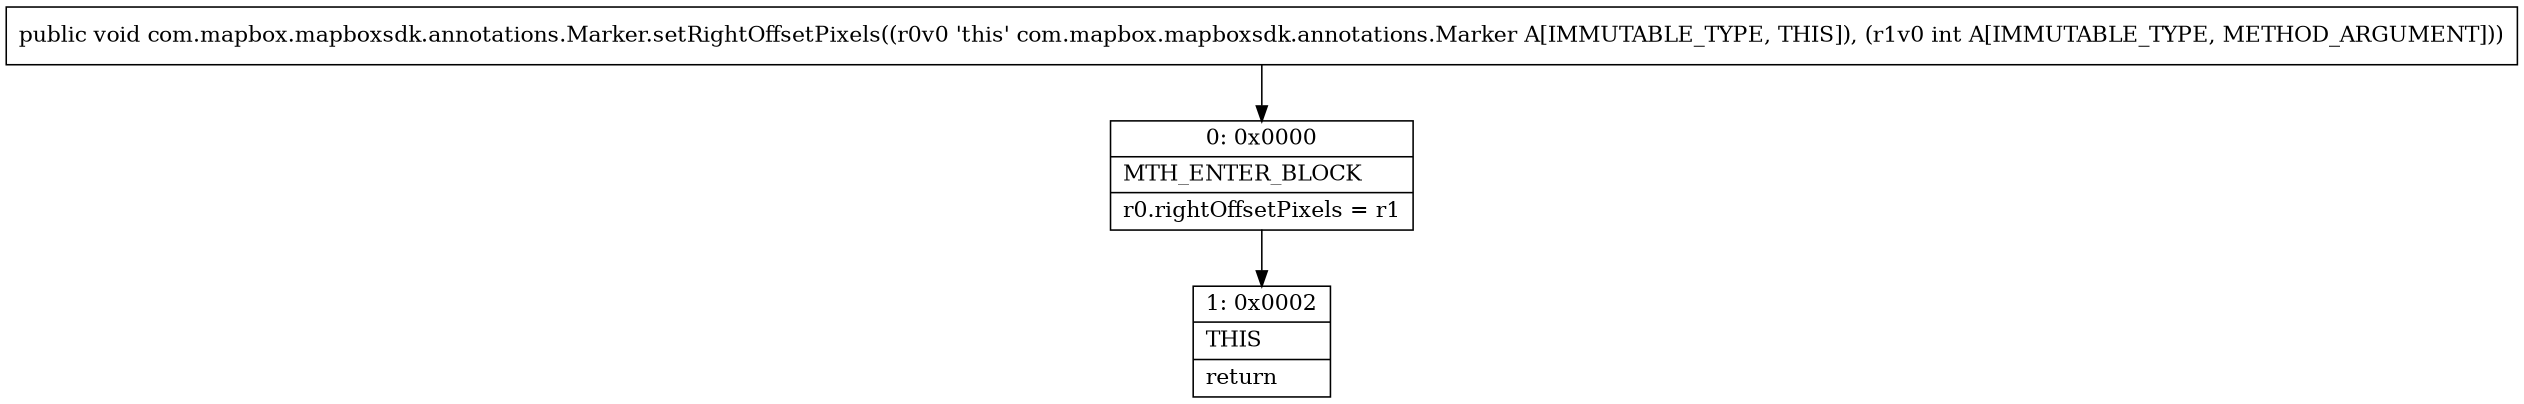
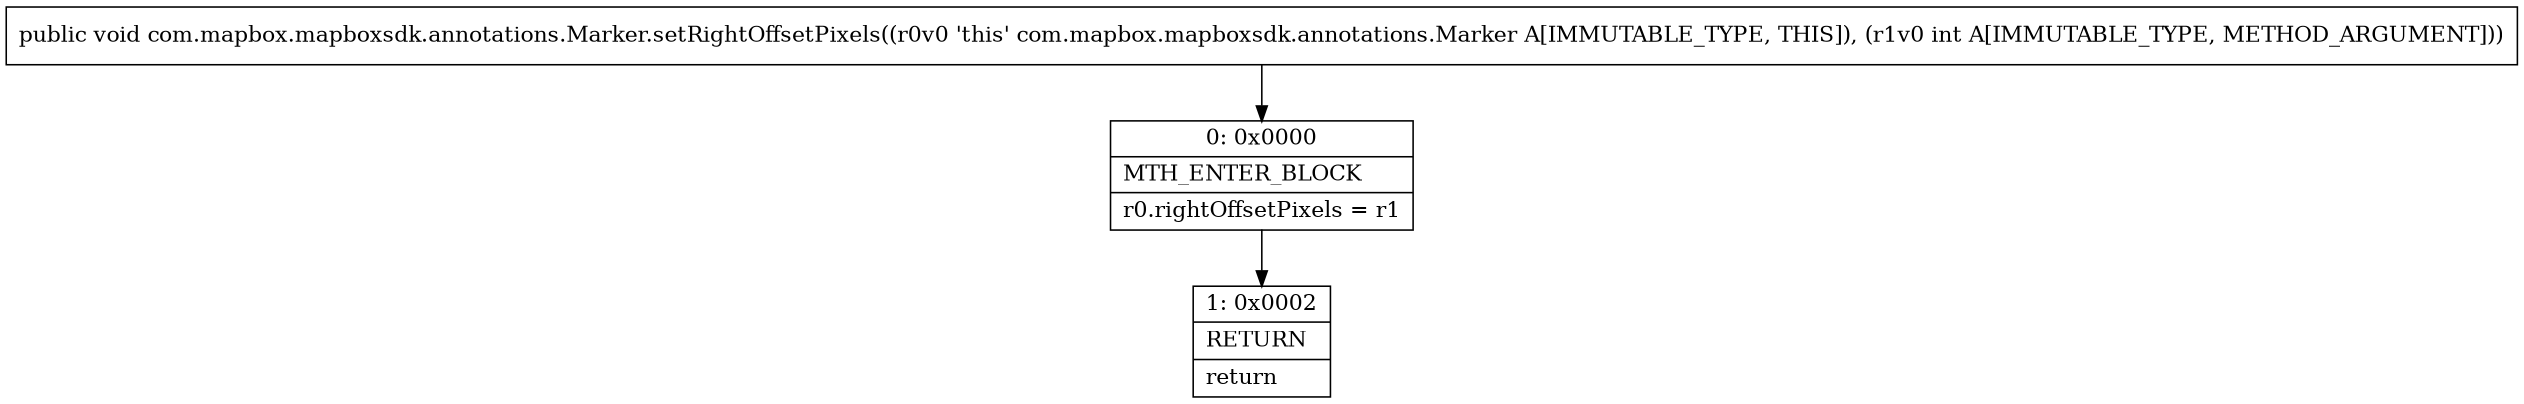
(1235, 340) -> (1256, 340)
